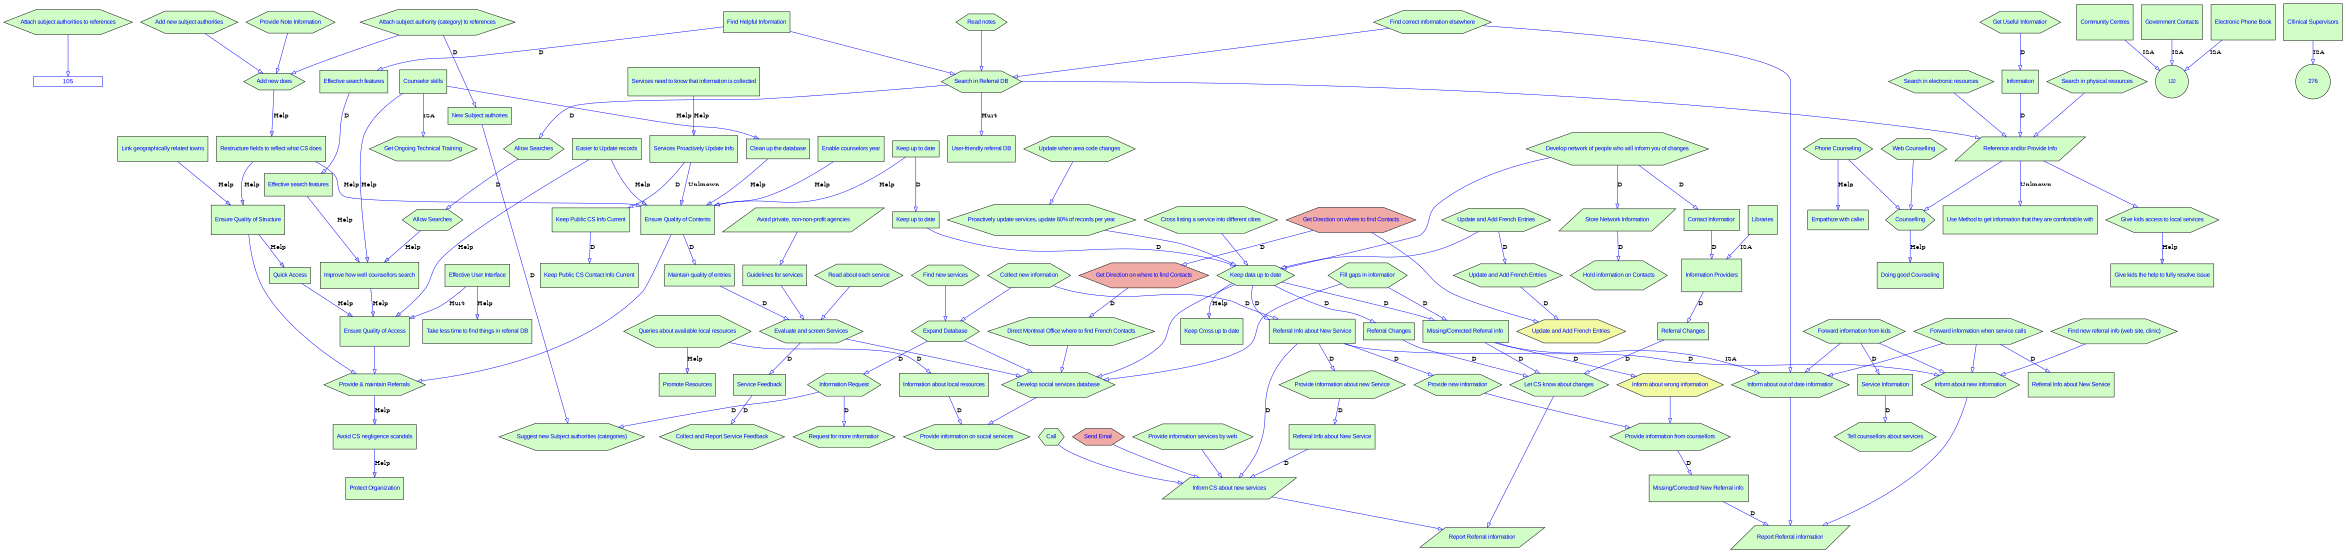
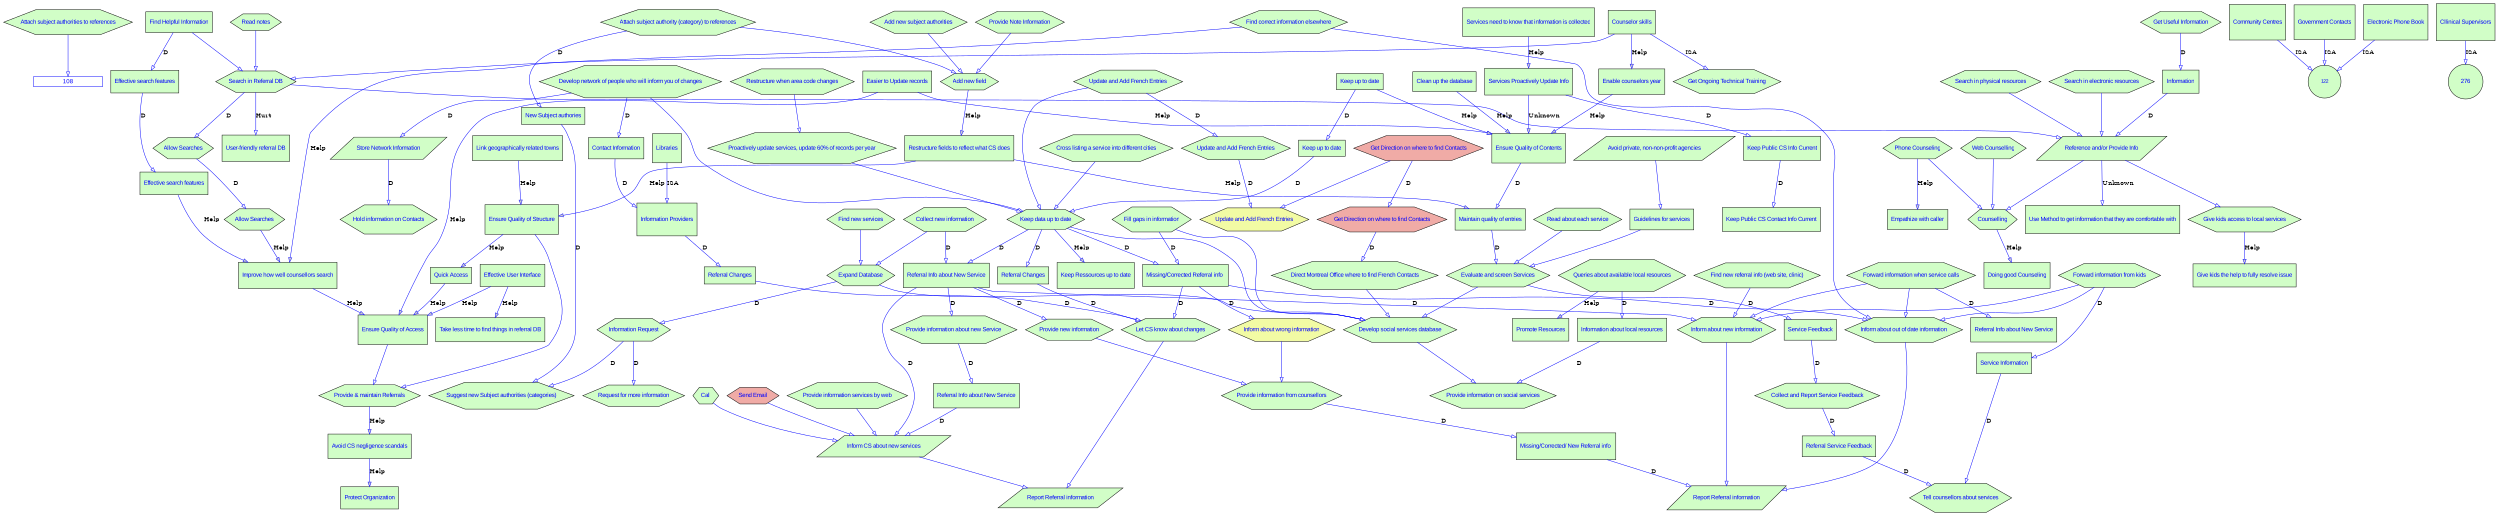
(68, 82) -> (68, 82)
(274, 82) -> (969, 82)
(601, 112) -> (1632, 49)
(1080, 149) -> (792, 82)
(466, 202) -> (1227, 195)
(457, 304) -> (470, 303)
(1212, 331) -> (1096, 275)
(569, 341) -> none
(1731, 359) -> (1712, 303)
none -> (1839, 446)
